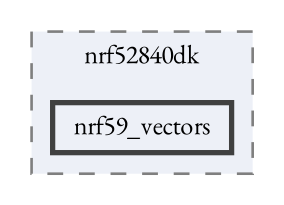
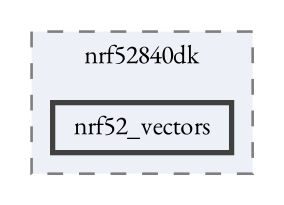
(142, 128) -> (142, 128)
